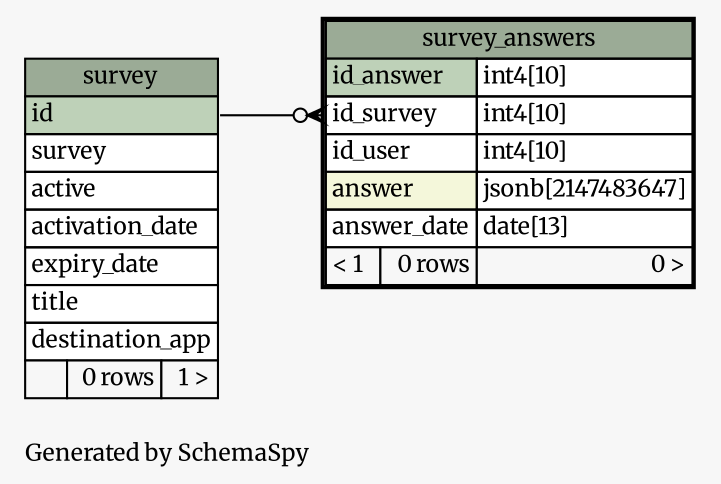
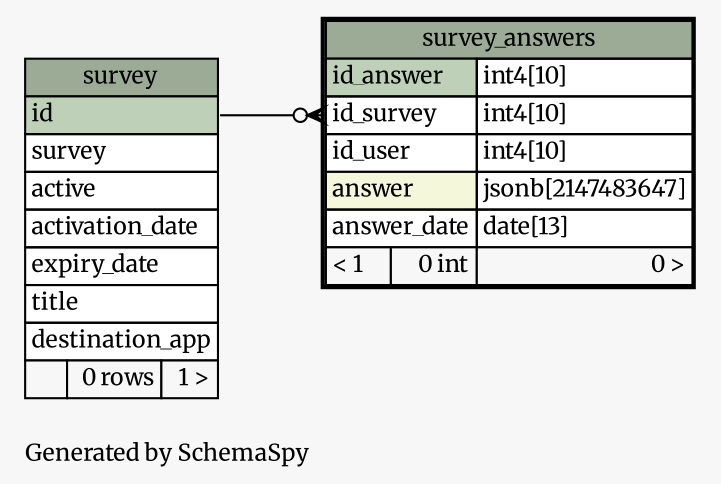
(434, 265) -> (444, 265)
